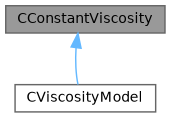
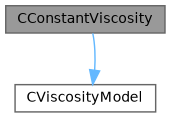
(76, 66) -> (95, 52)
